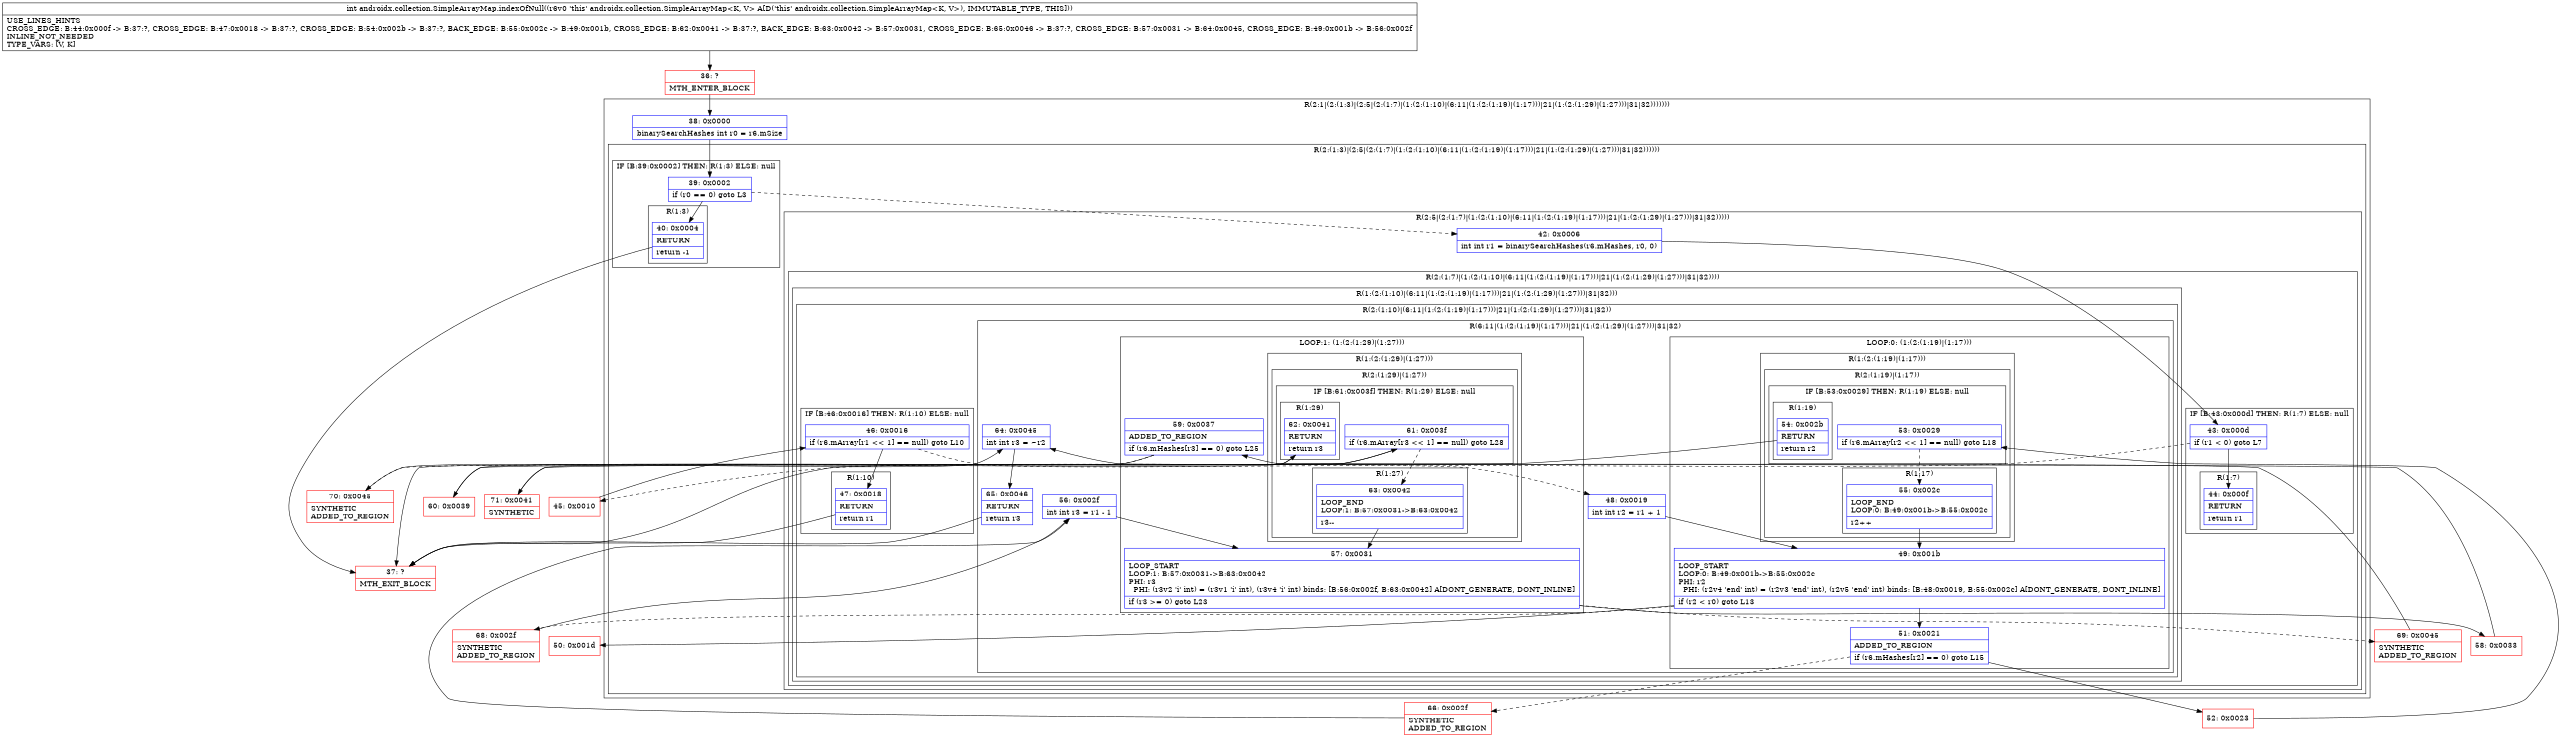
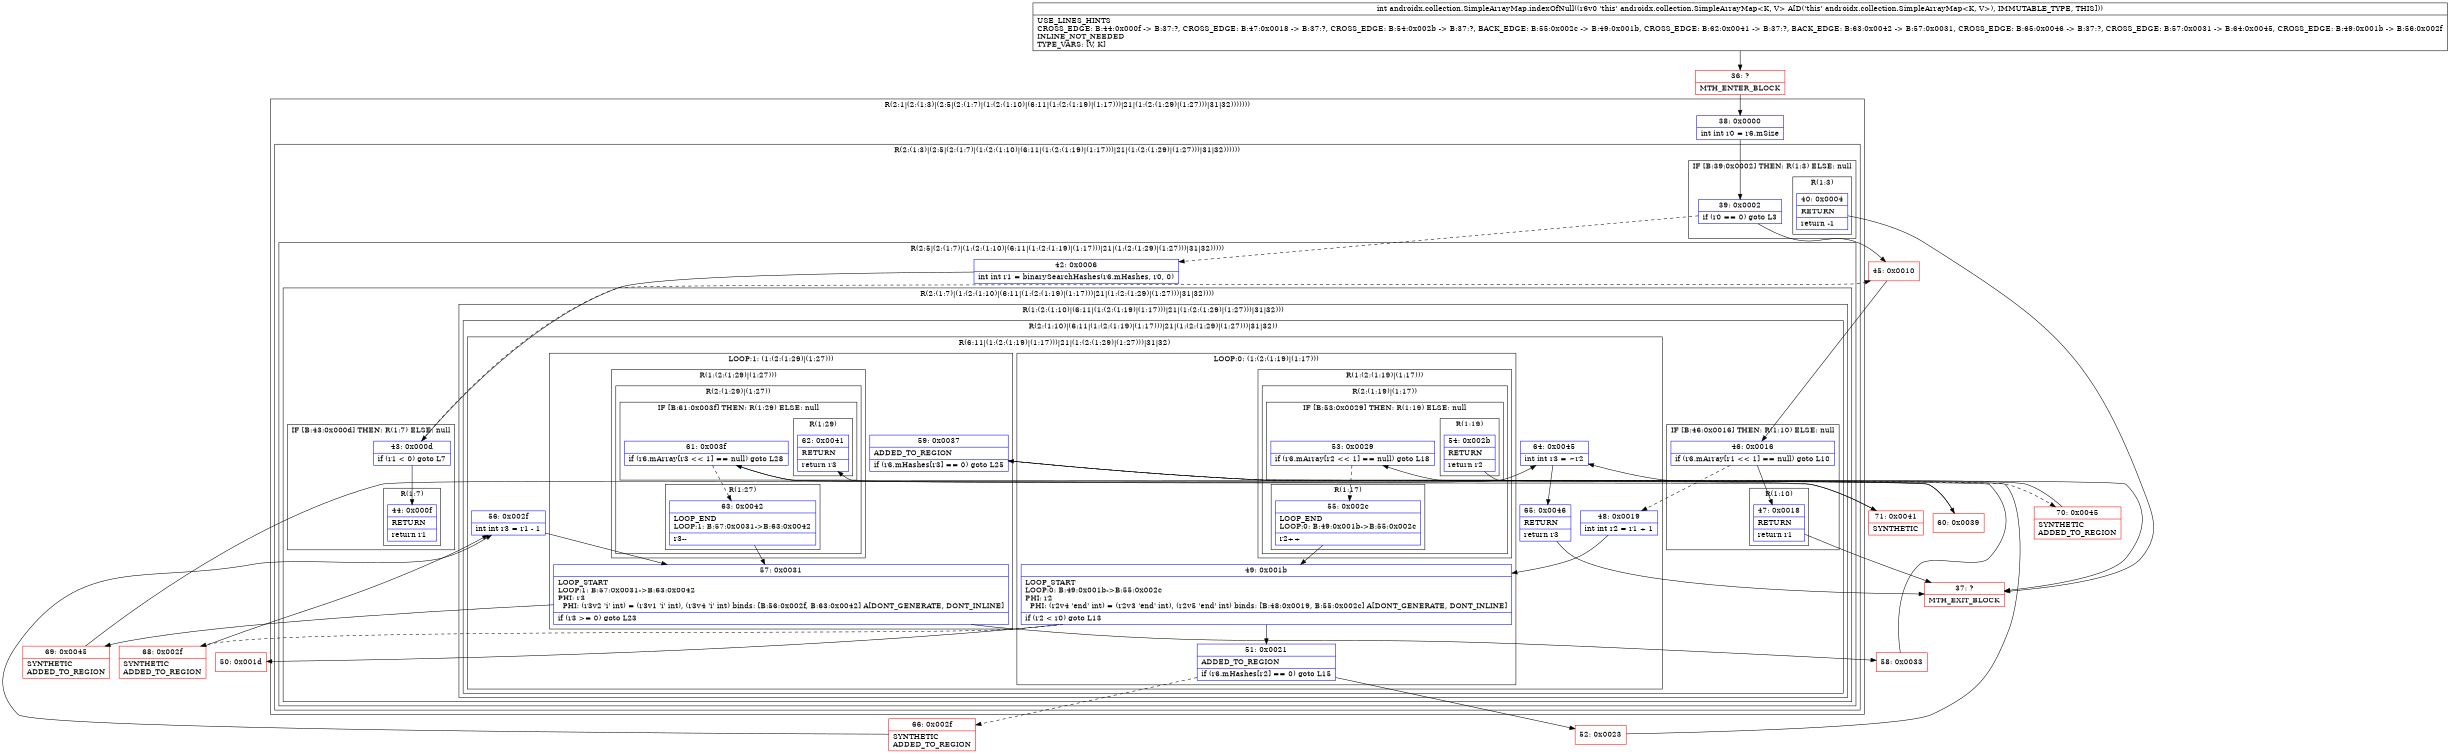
(710, 133) -> (1740, 133)
(697, 210) -> (1821, 240)
(810, 465) -> none
(1974, 622) -> (331, 619)
